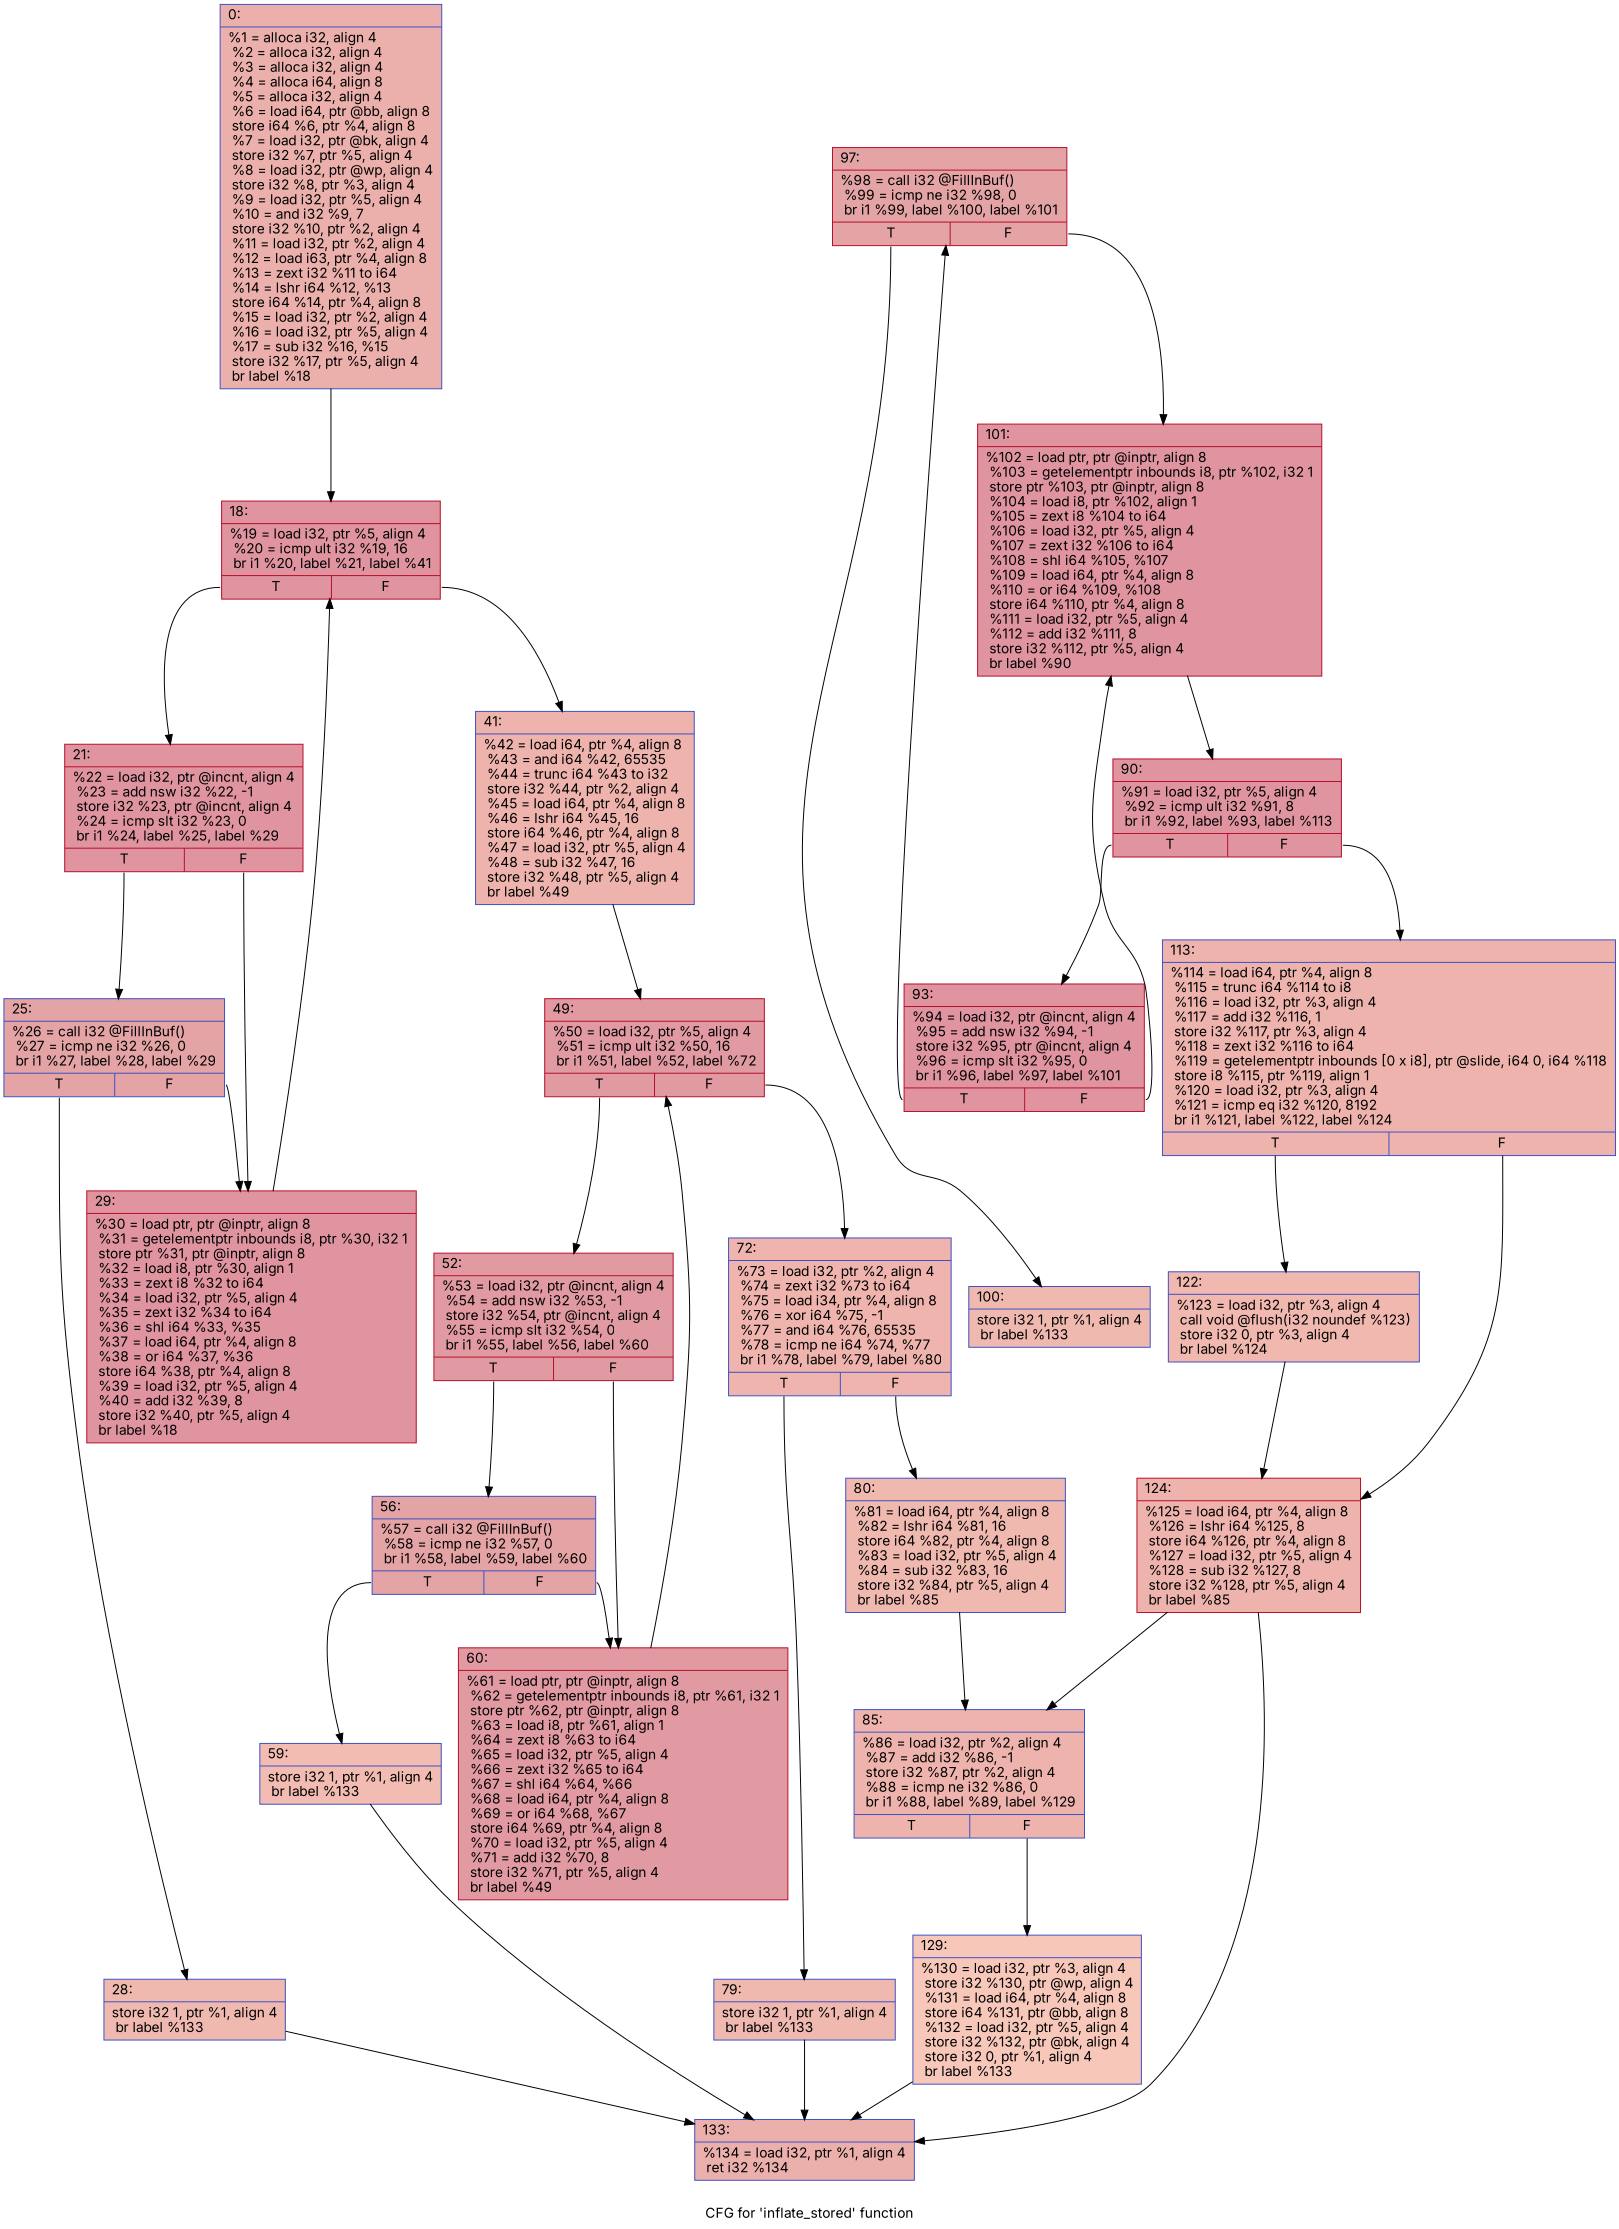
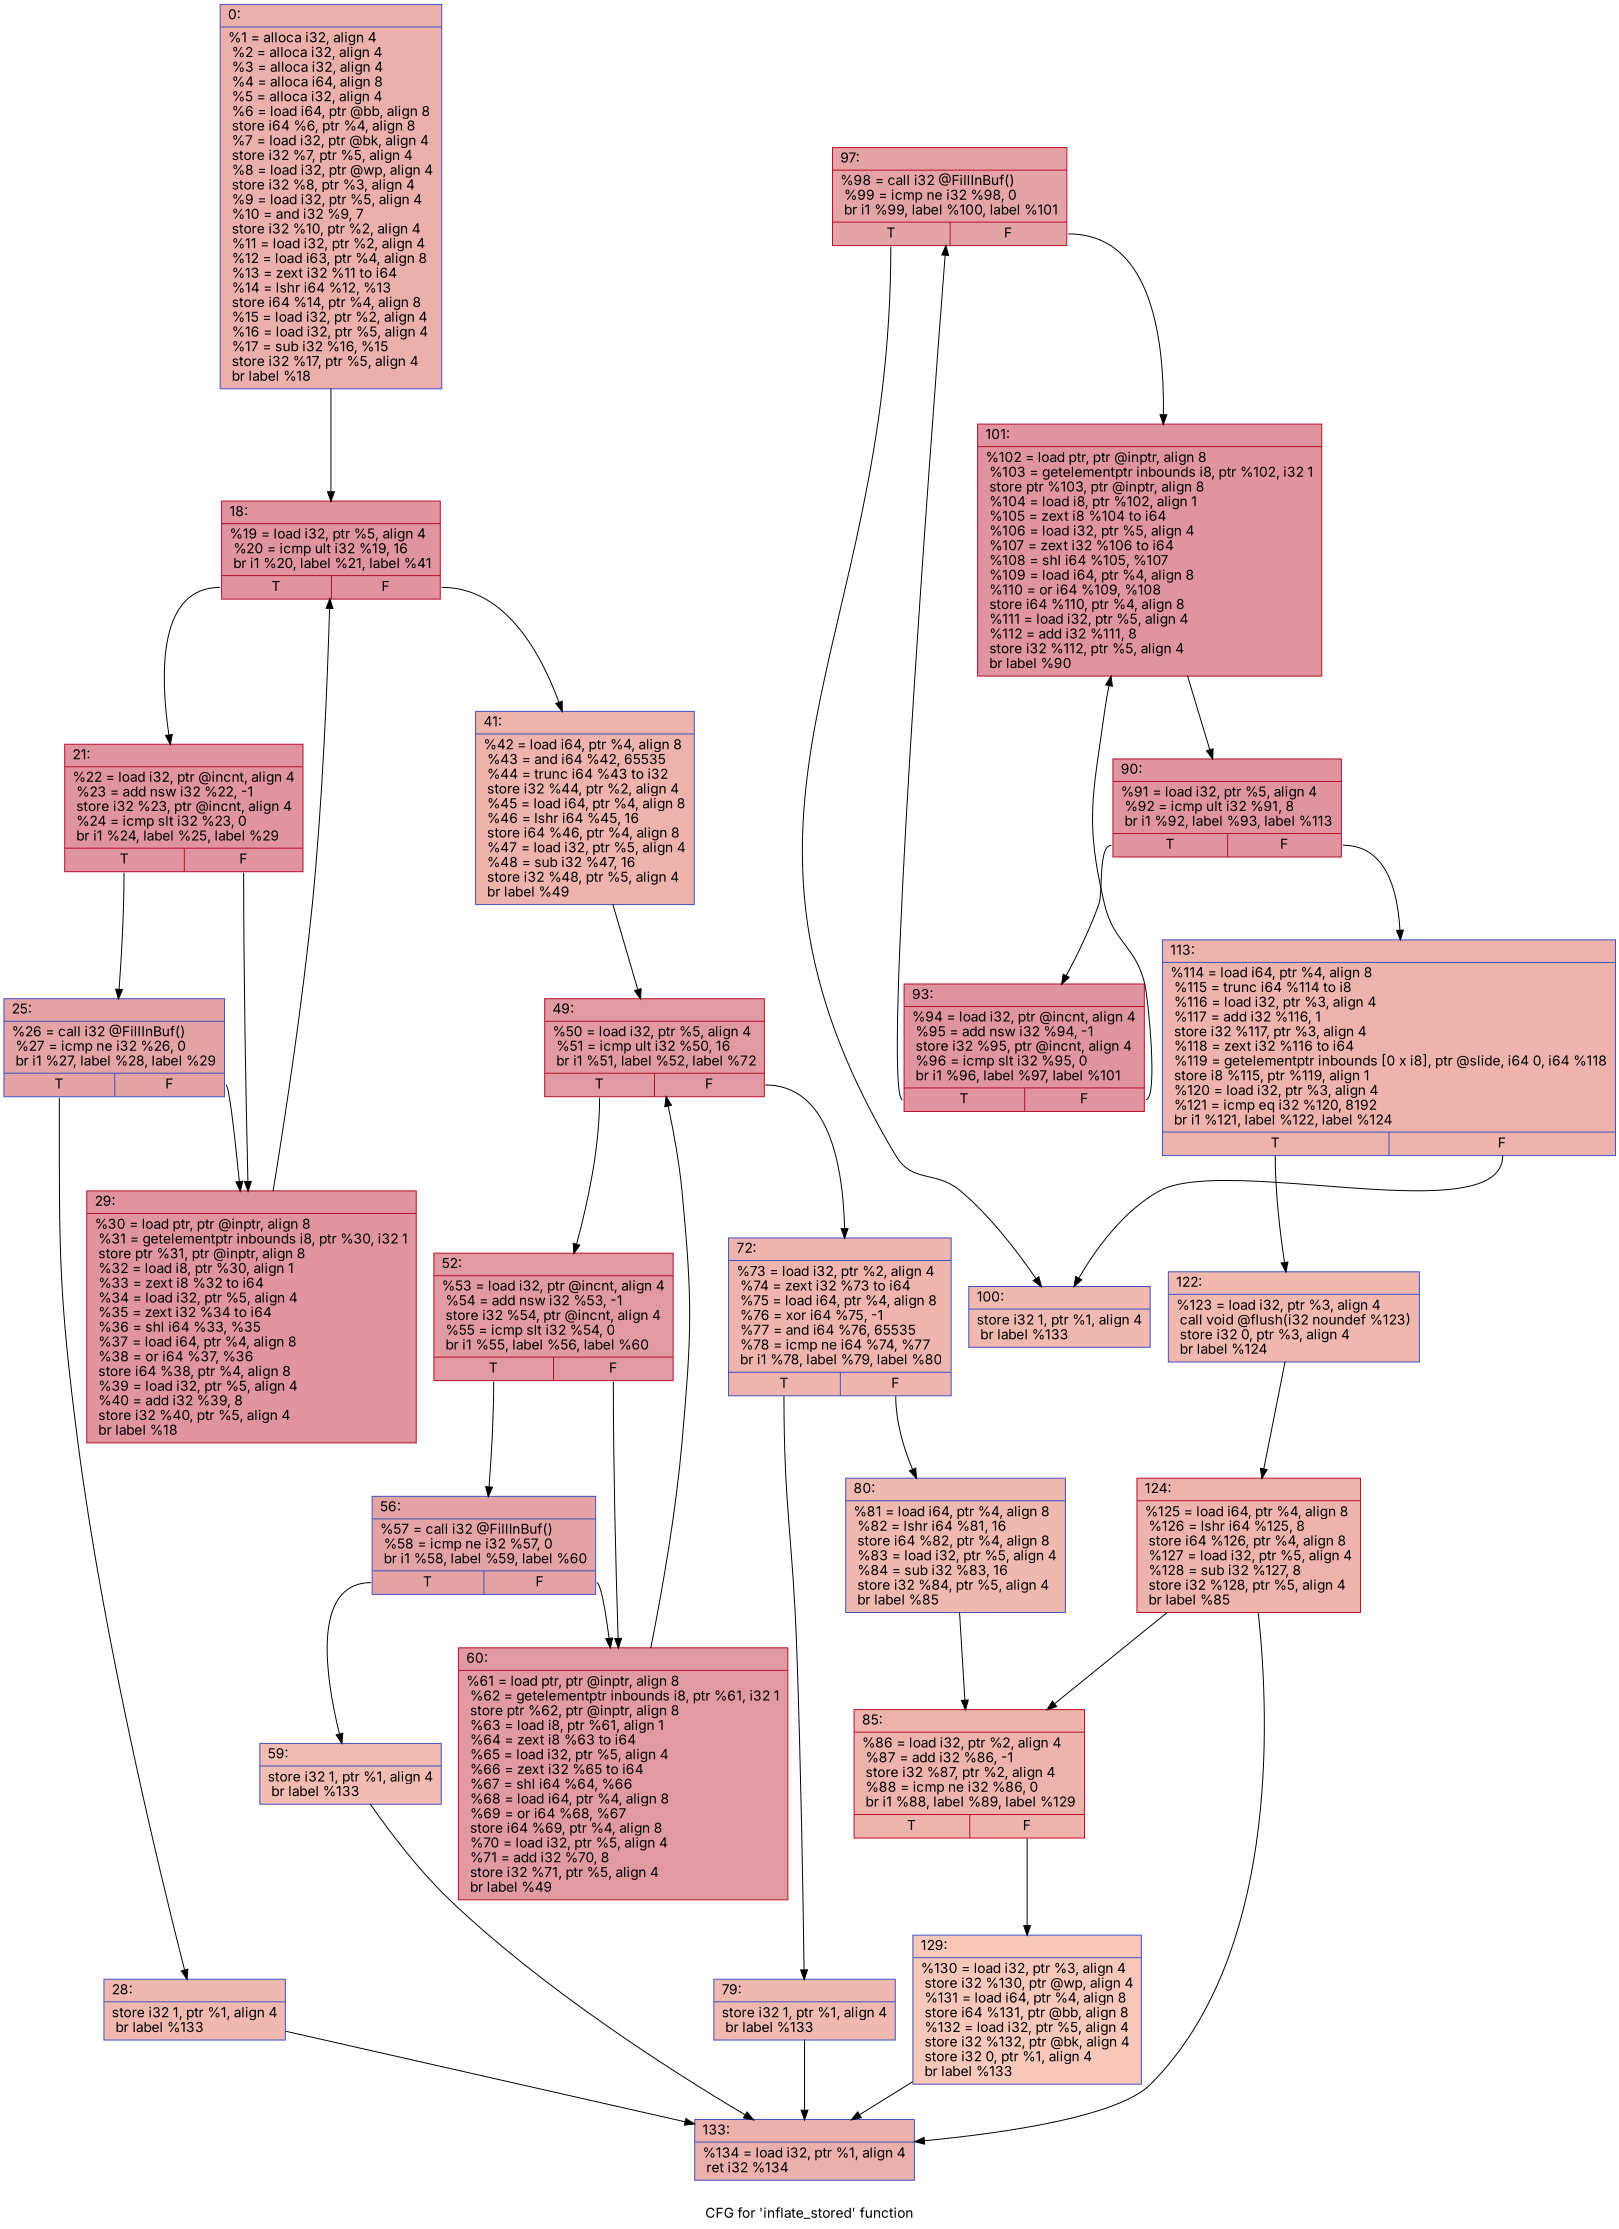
(837, 1301) -> (837, 1301)
(1485, 1345) -> (1290, 1183)
(969, 1774) -> (969, 1774)
